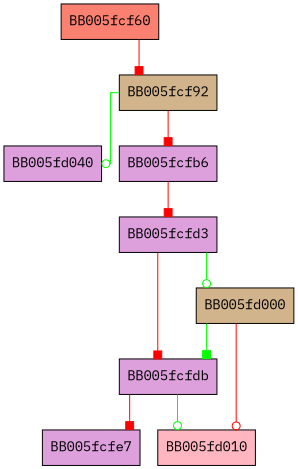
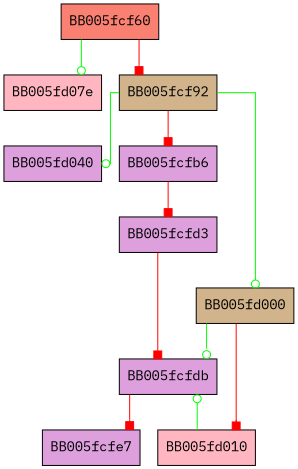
none -> (53, 93)
(207, 266) -> (255, 167)
(207, 336) -> (207, 336)
(236, 373) -> (236, 373)
(178, 408) -> (197, 416)
